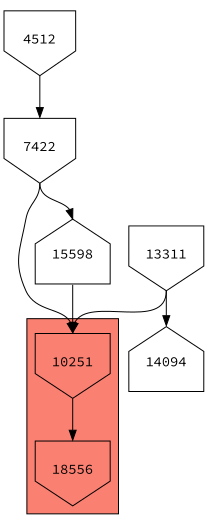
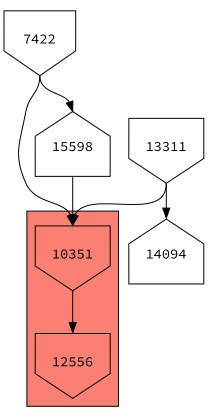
(40, 40) -> none
(73, 362) -> (73, 255)
(73, 470) -> (73, 362)
